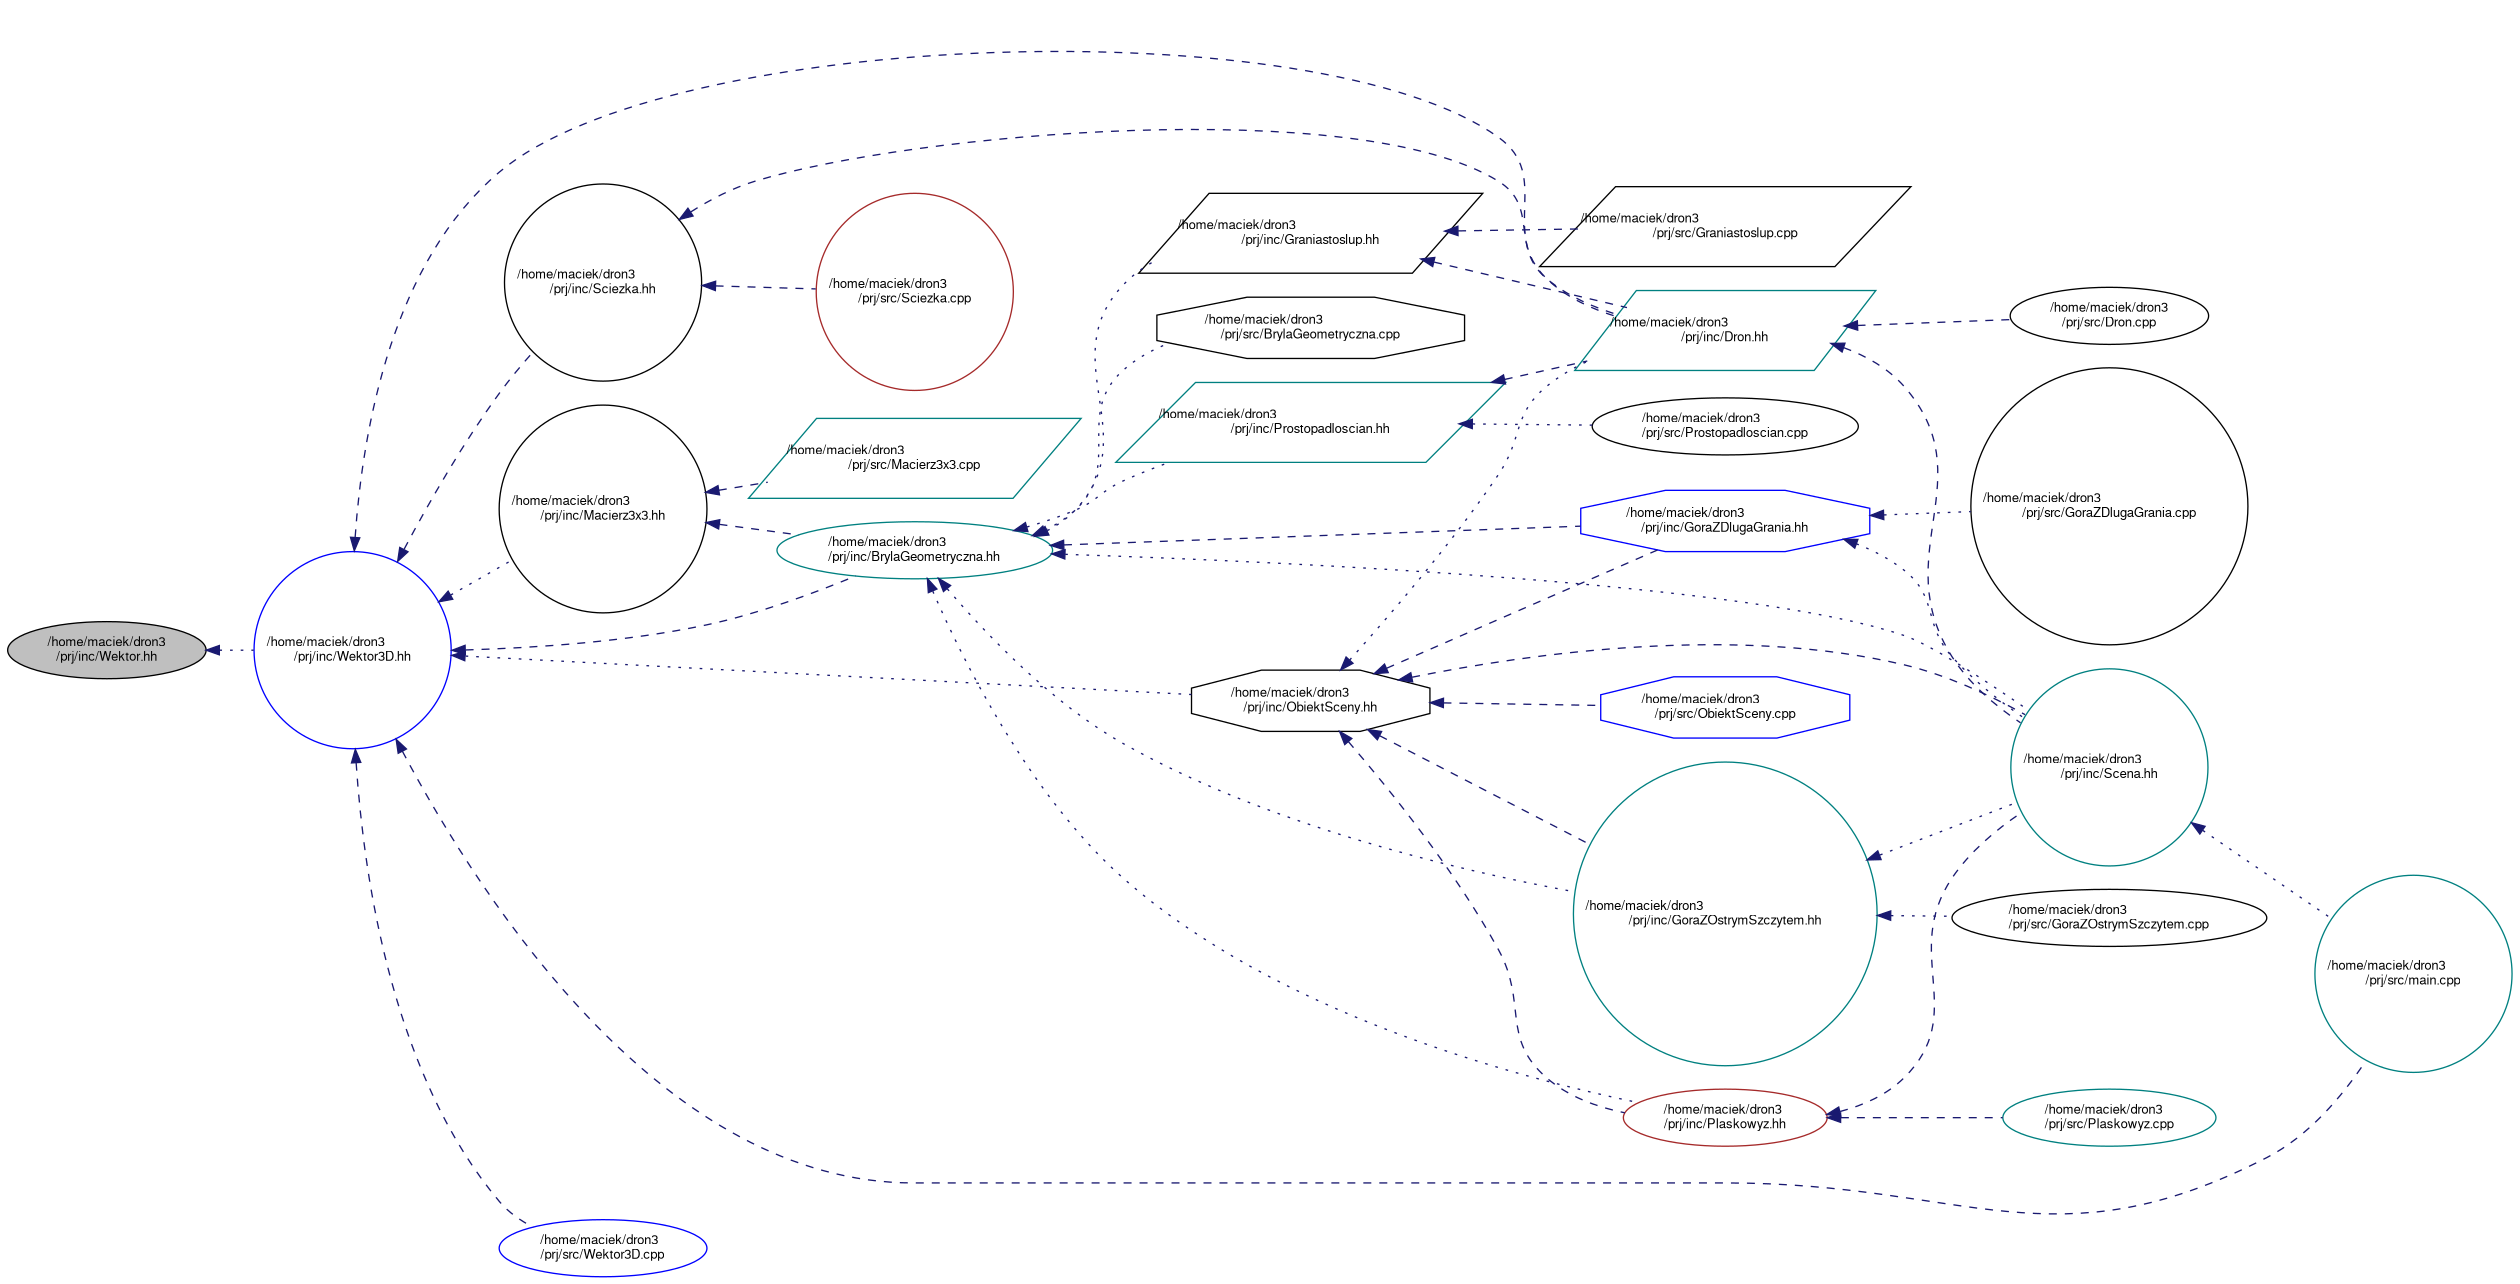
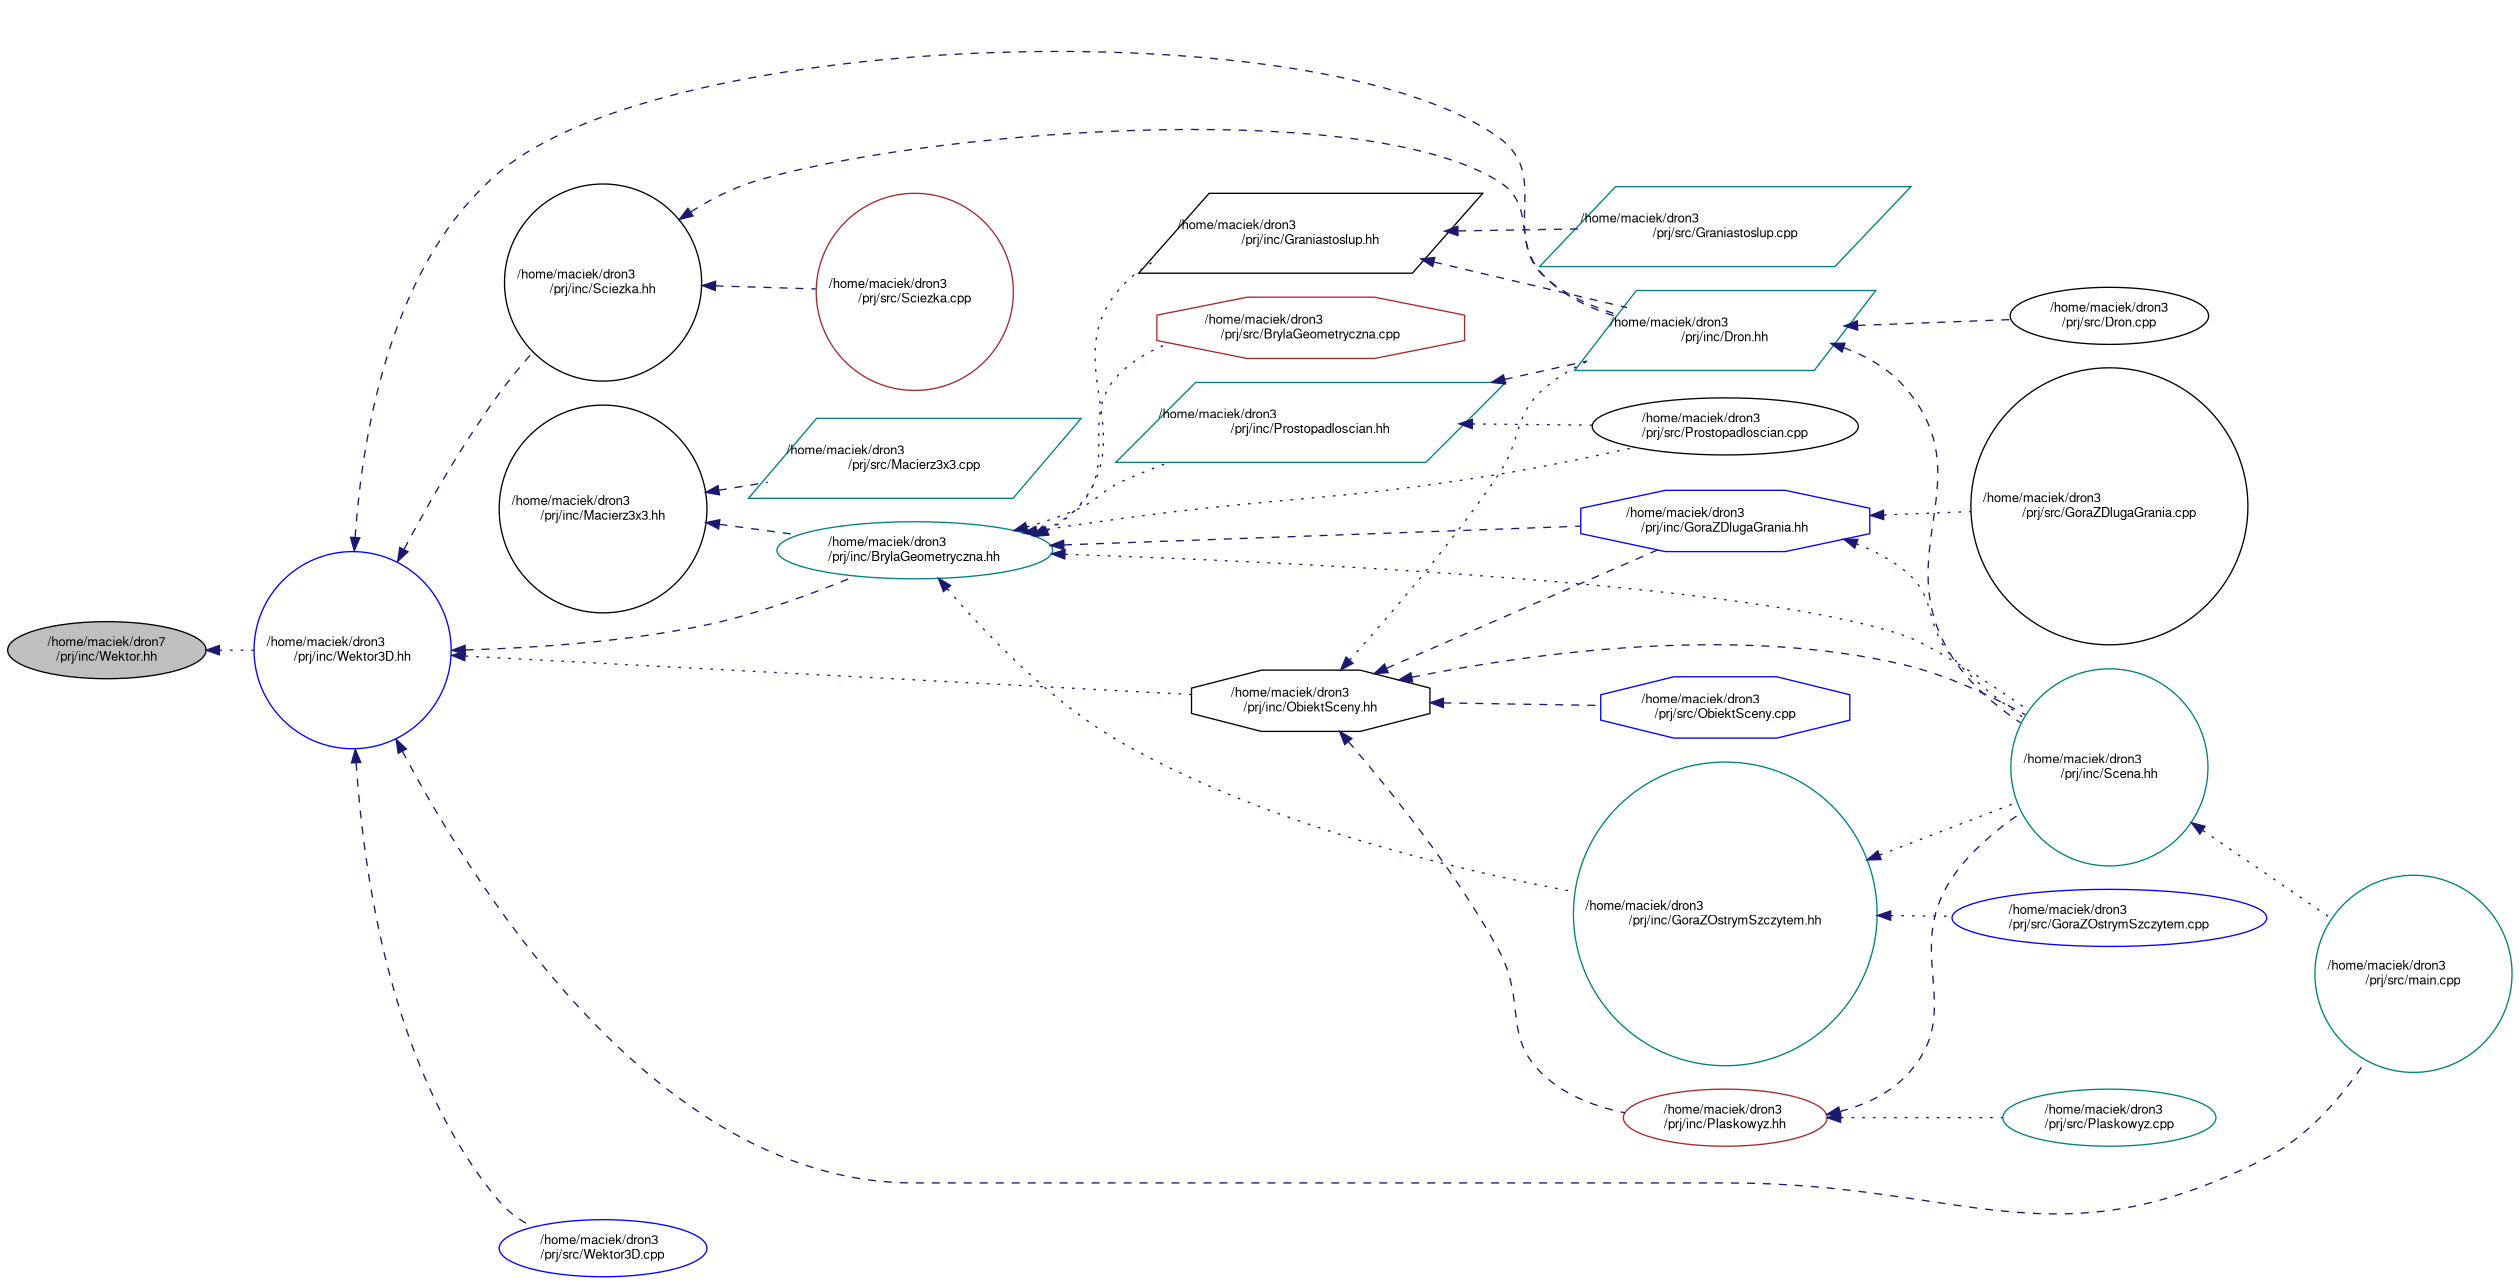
(1725, 227) -> (1725, 227)
(1311, 328) -> (1311, 328)
(482, 577) -> none
(107, 650) -> (107, 650)
(1485, 790) -> none
(2109, 918) -> (2109, 918)
(1213, 943) -> (1337, 496)
(1922, 1118) -> (1922, 1118)
